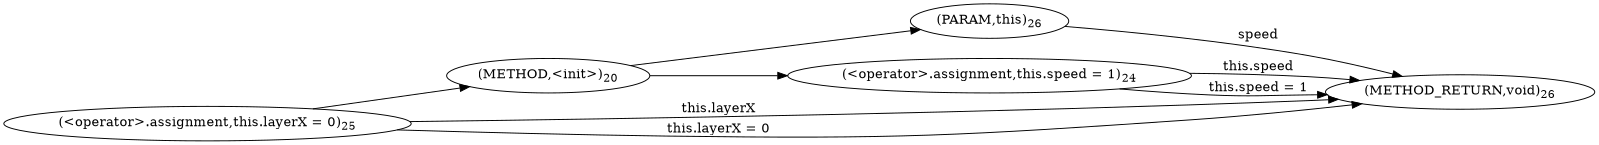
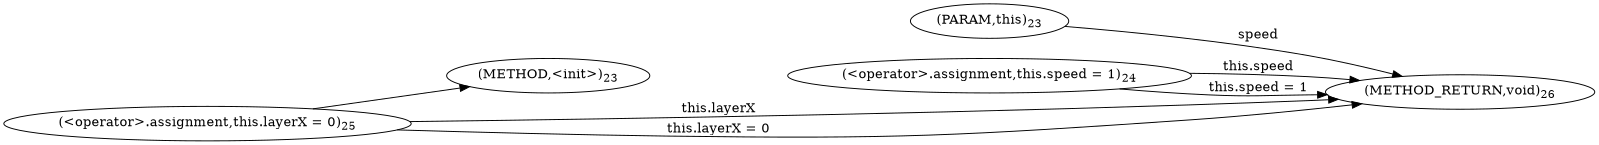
(1035, 20) -> (1035, 20)
(771, 48) -> none
(611, 74) -> (611, 74)
(714, 76) -> none
